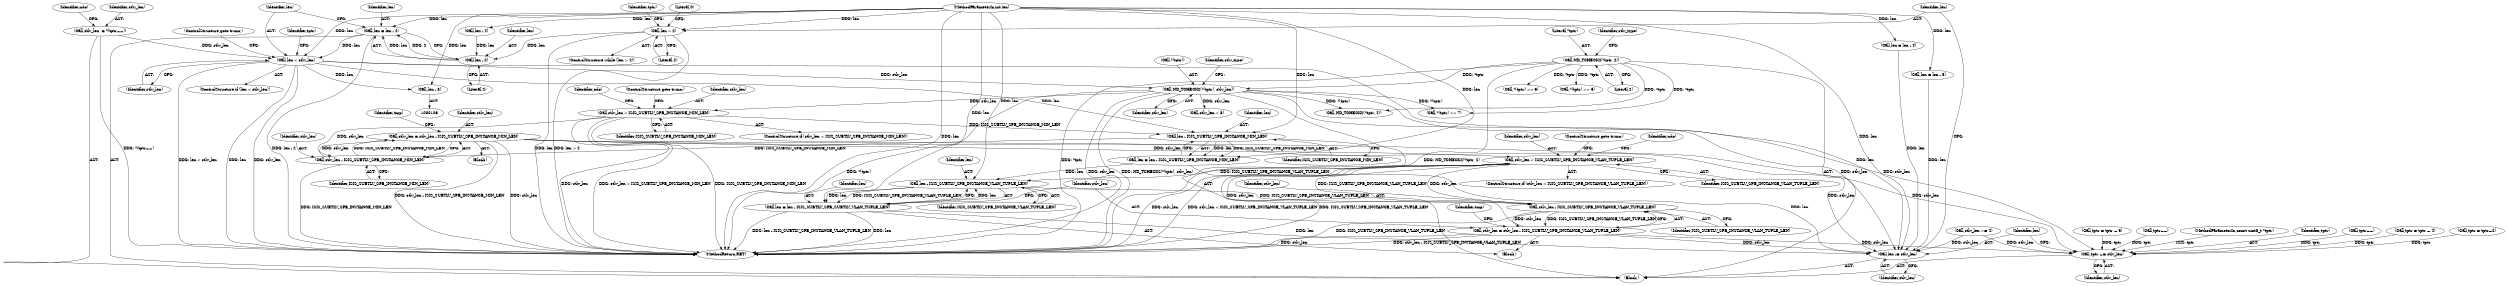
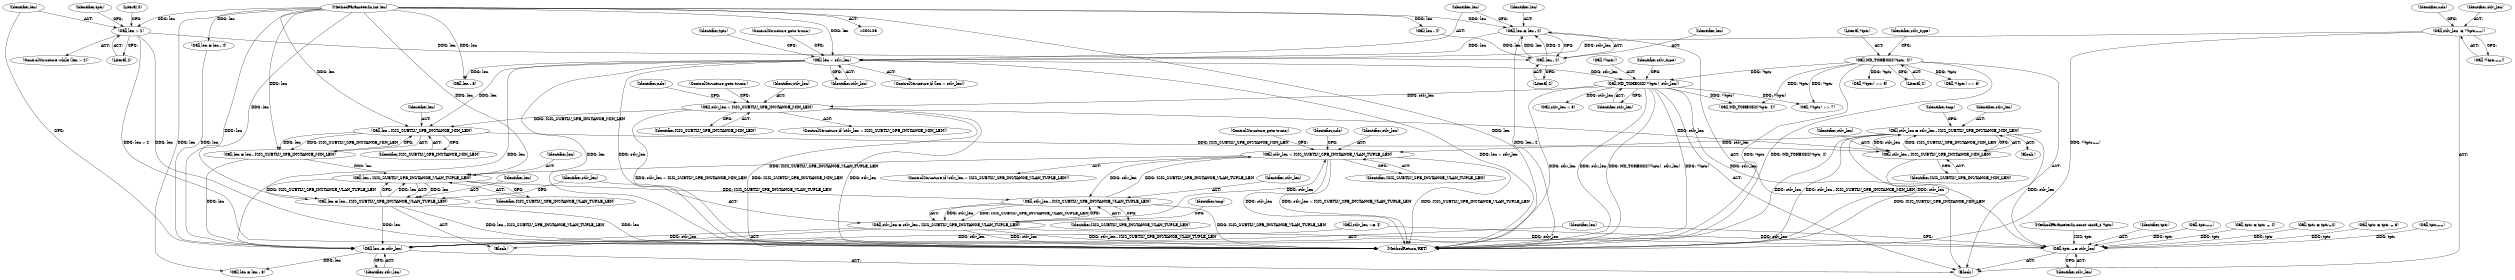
none -> (2489, 60)
(429, 100) -> (629, 9)
(1928, 167) -> (316, 261)
(828, 207) -> (383, 202)
